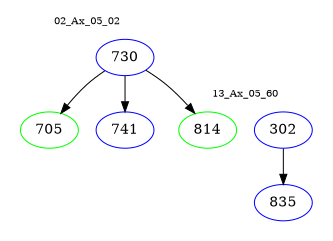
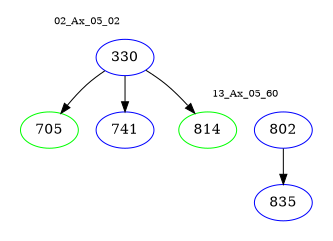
(125, 57) -> (125, 57)
(283, 130) -> (283, 130)
